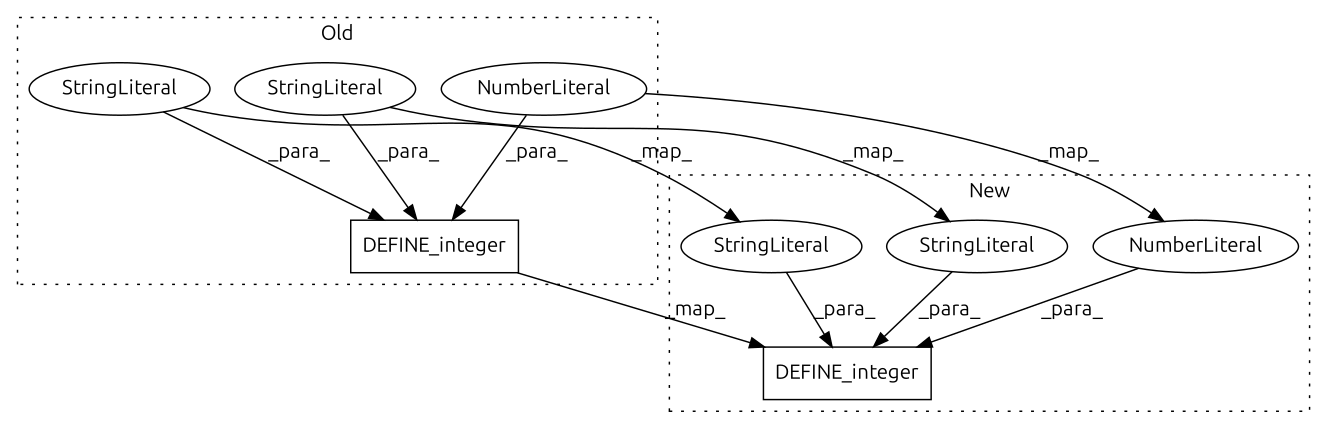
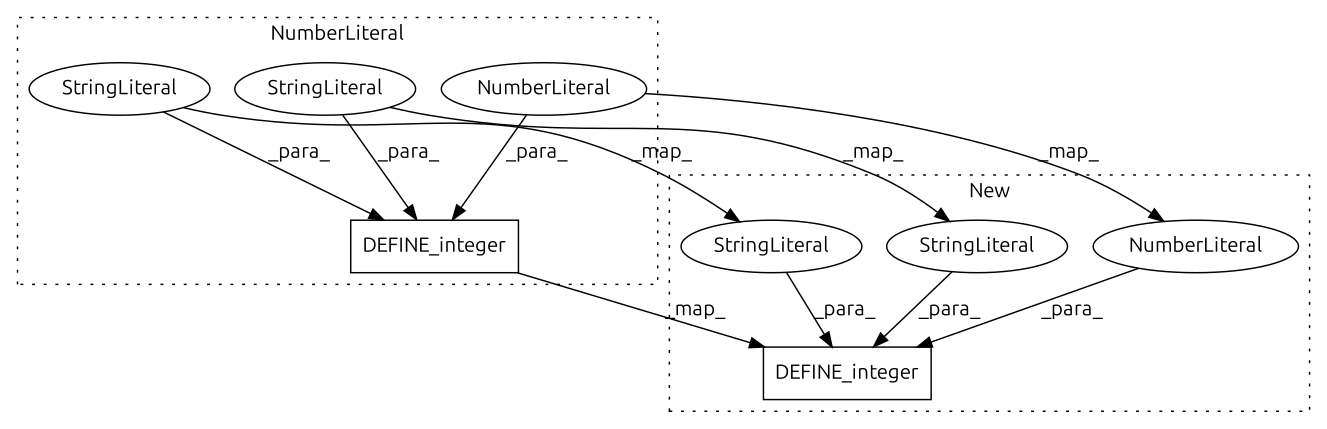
(338, 34) -> (338, 34)
